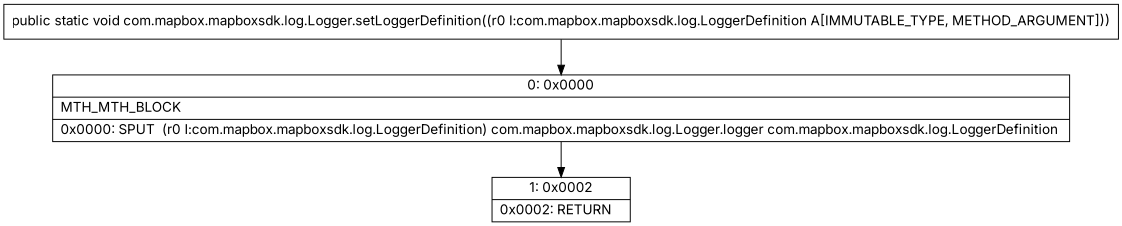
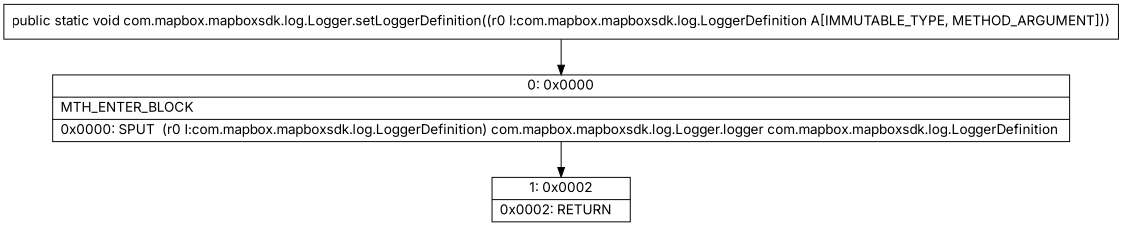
(121, 108) -> (128, 108)
